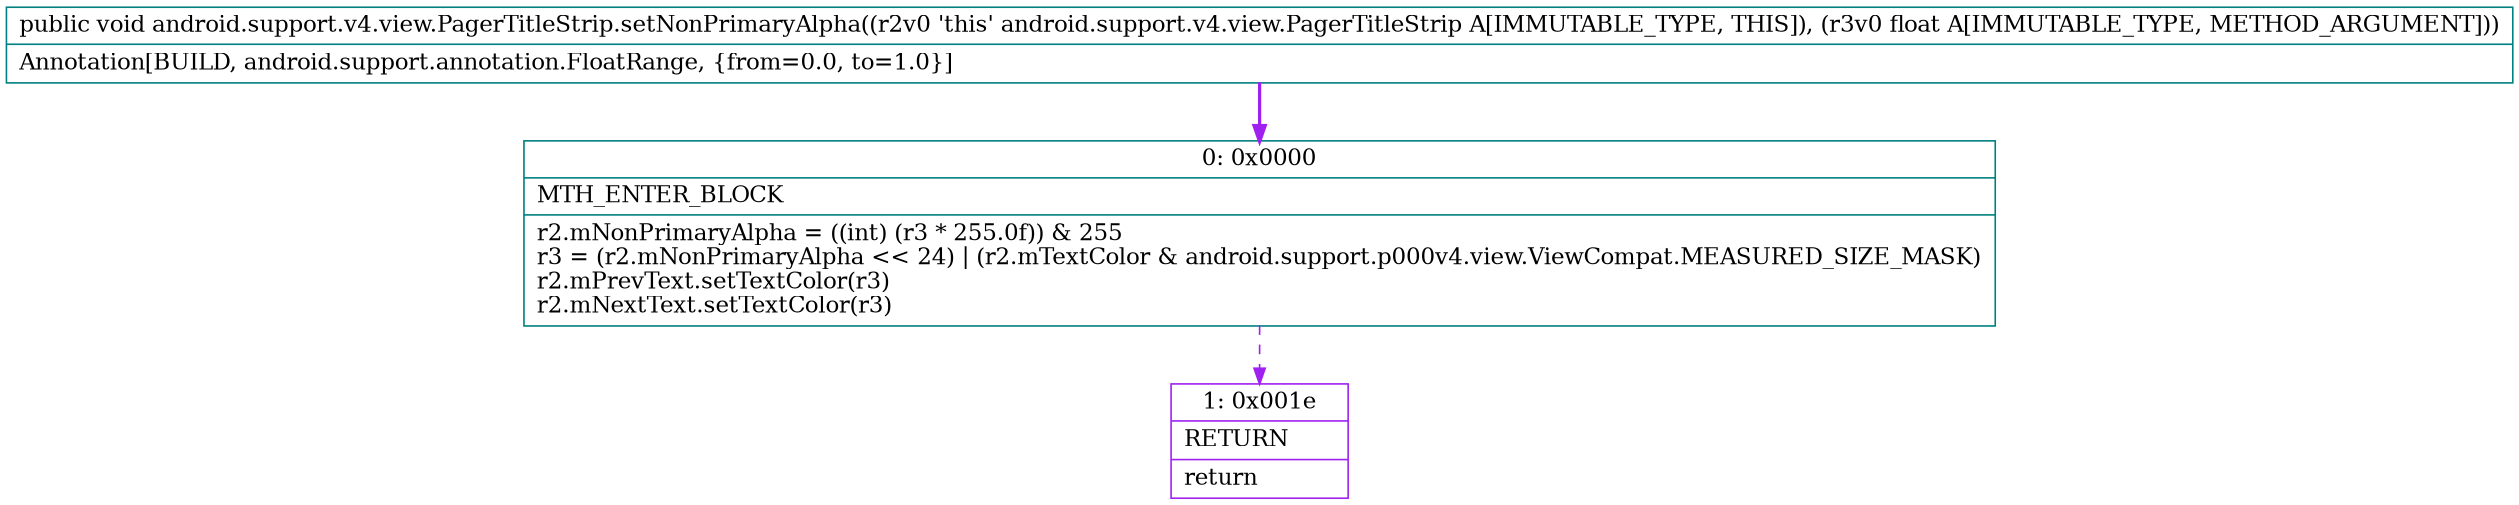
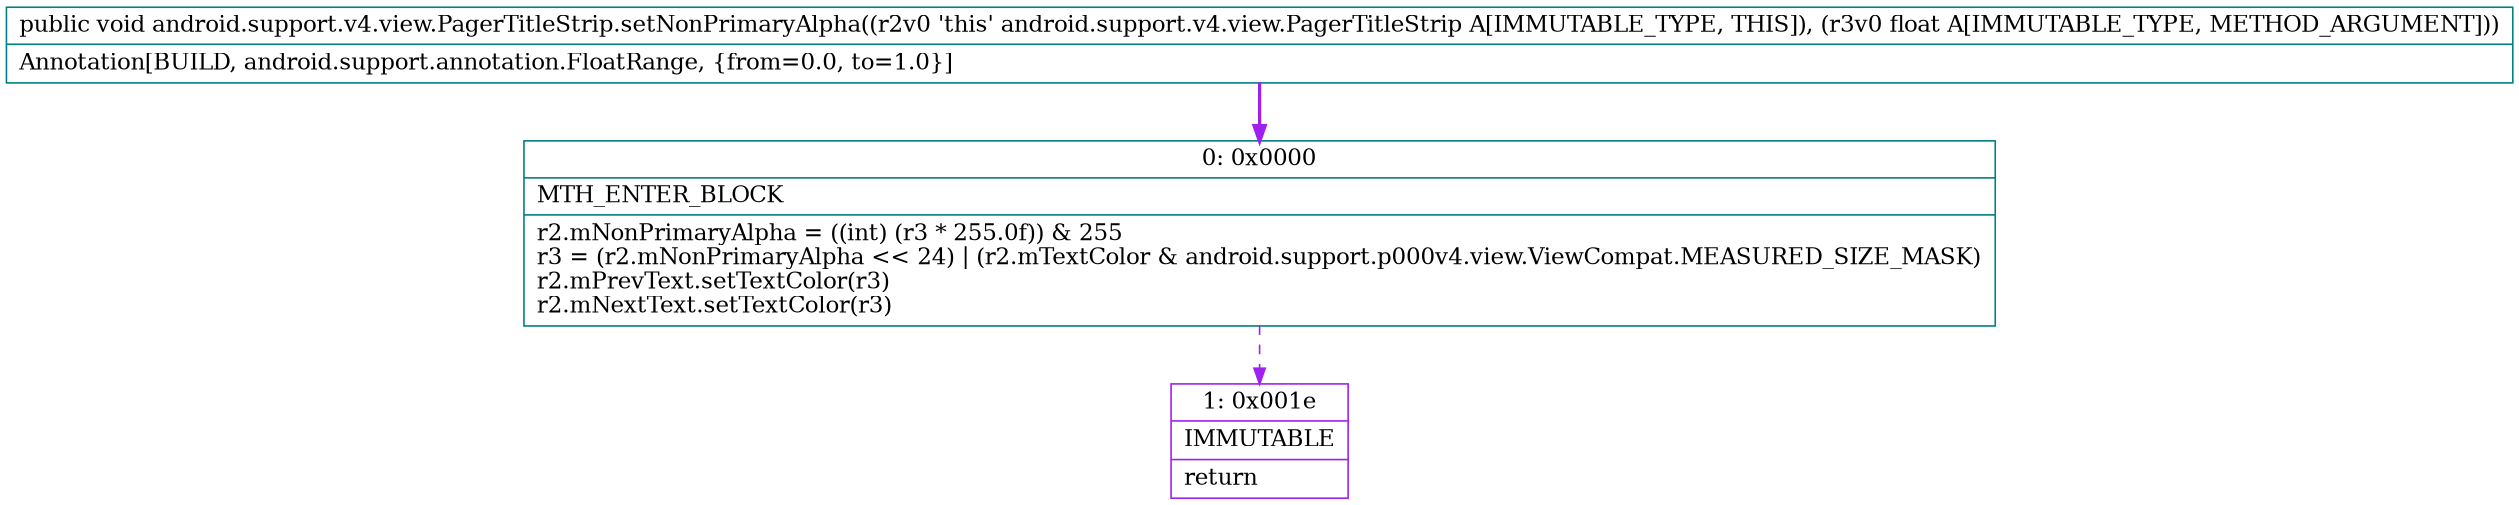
(1236, 439) -> (1260, 439)
